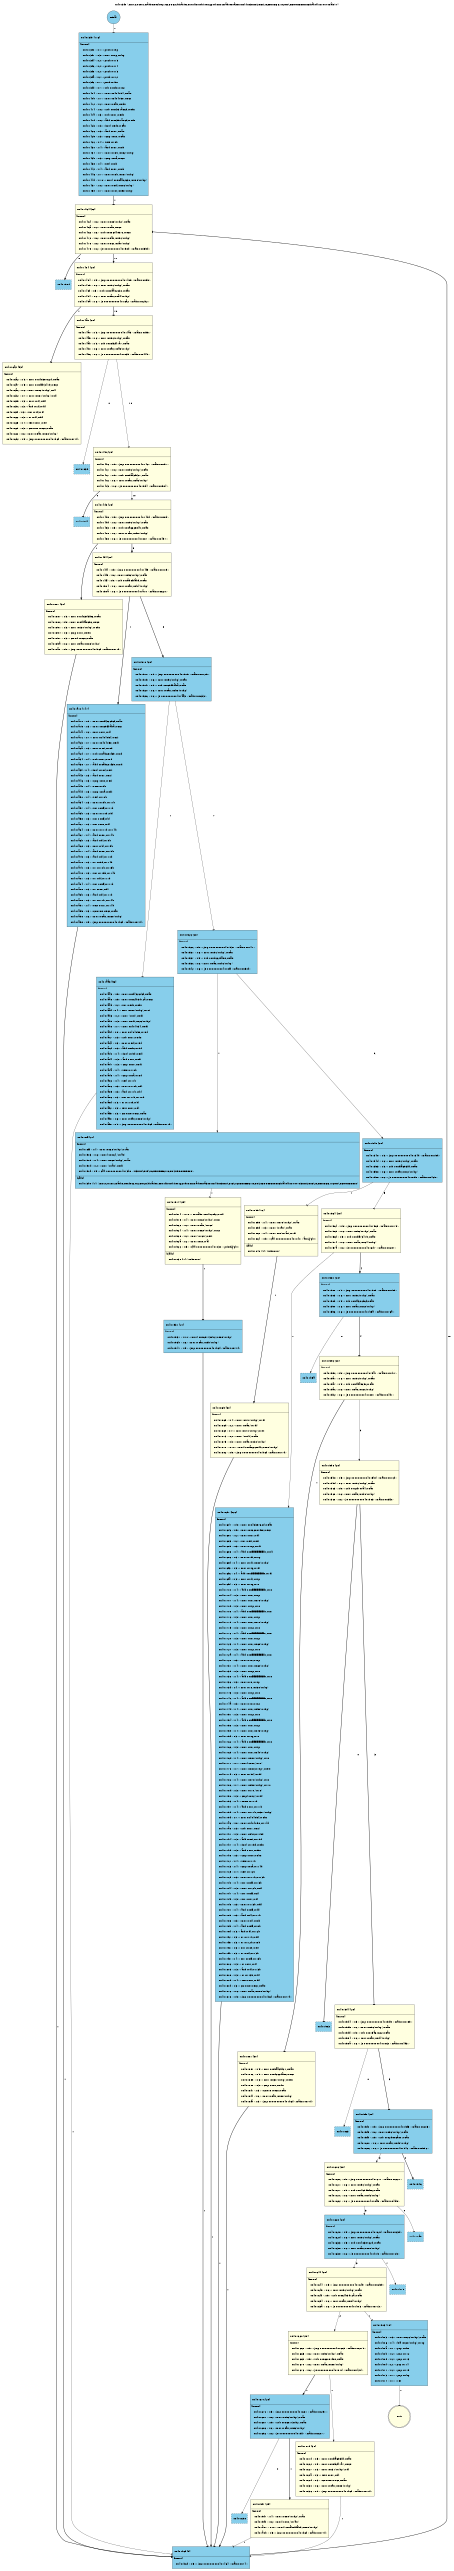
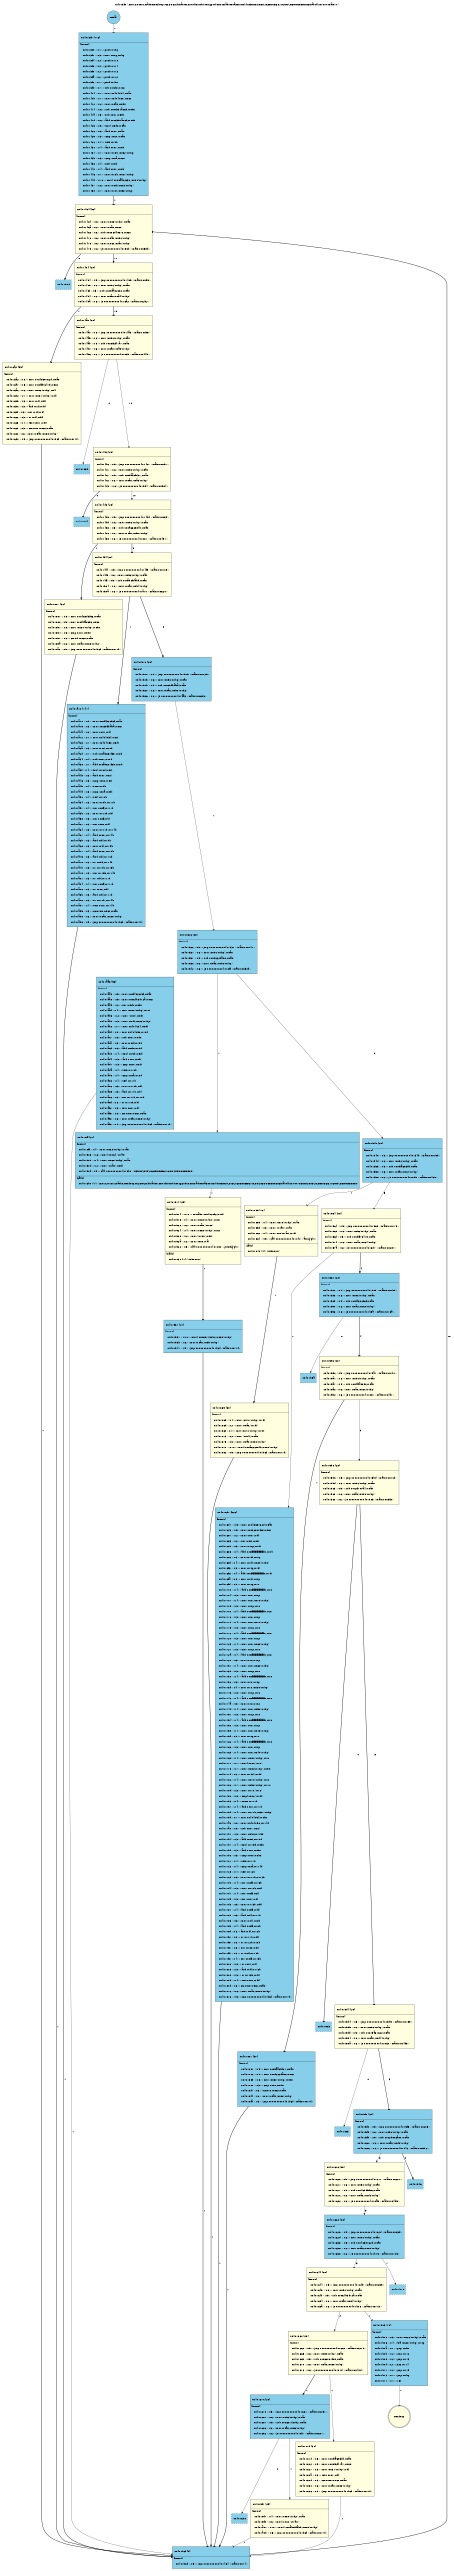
(132, 548) -> (132, 548)
(156, 839) -> none
none -> (42, 1554)
(276, 2079) -> (276, 2079)
(415, 2237) -> none
(399, 2417) -> (399, 2417)
(290, 2468) -> (290, 2468)
